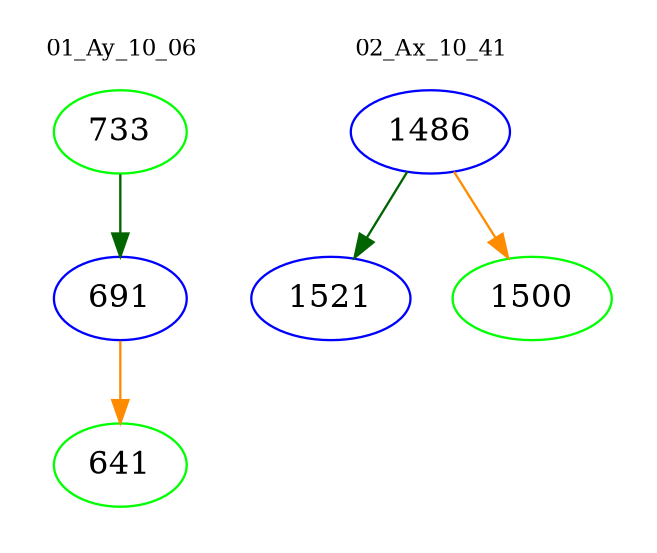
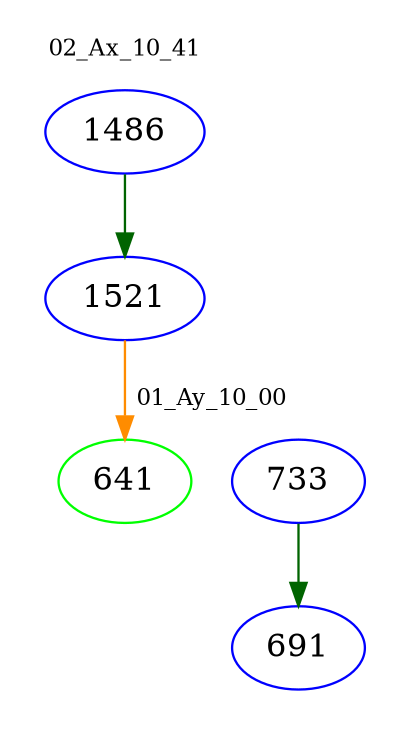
(121, 50) -> (212, 399)
(120, 132) -> (298, 481)
(532, 298) -> none
(120, 370) -> (125, 391)
